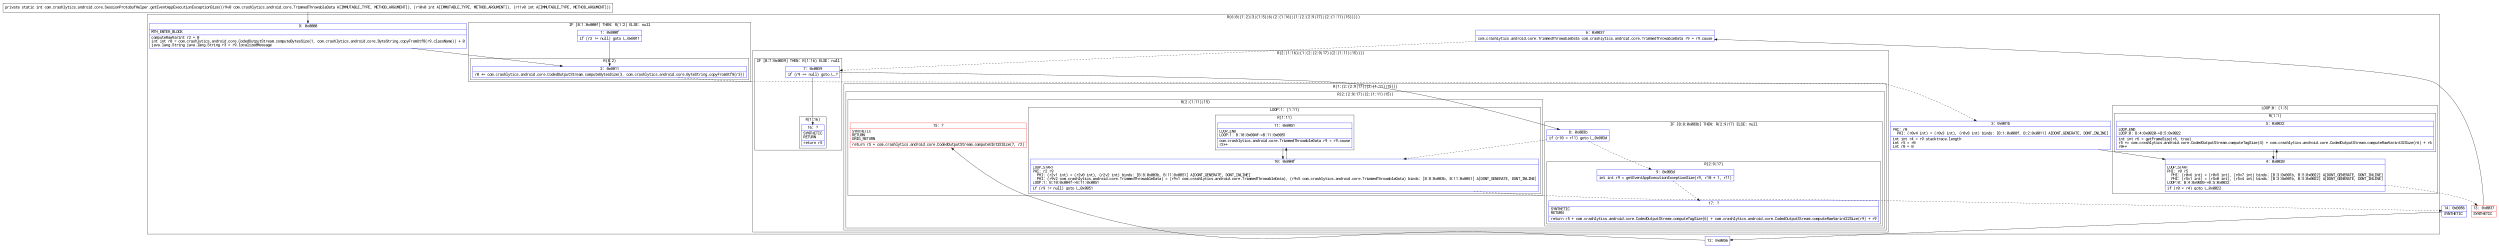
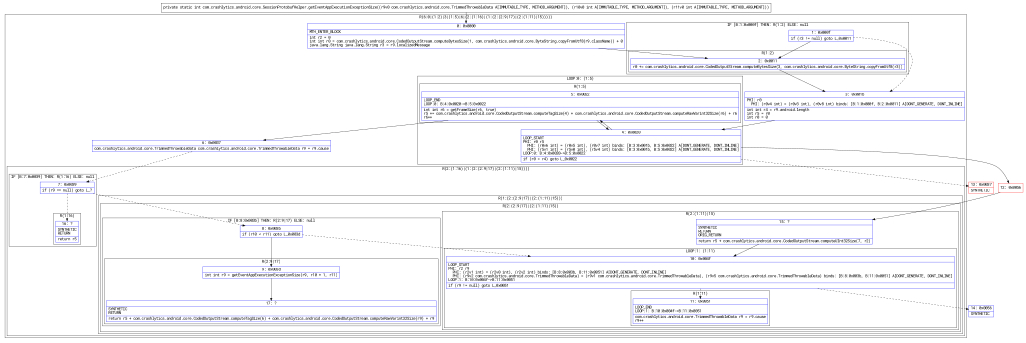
(175, 38) -> (320, 38)
none -> (905, 48)
(2145, 56) -> (357, 130)
(610, 61) -> (768, 53)
(1201, 78) -> (168, 209)
(1297, 82) -> (801, 80)
(813, 100) -> (67, 206)
(2275, 116) -> (580, 87)
(938, 135) -> (784, 232)
(1927, 139) -> (778, 110)
(1224, 145) -> (639, 321)
(2123, 147) -> (428, 117)
(1283, 152) -> (747, 250)
(1286, 155) -> (700, 292)
(1618, 156) -> (271, 251)
(1685, 190) -> (271, 288)
(2087, 226) -> (879, 152)
(1717, 241) -> (1011, 188)
